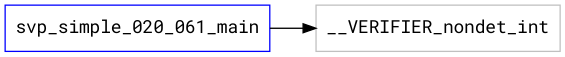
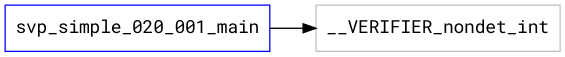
(137, 28) -> (137, 28)
